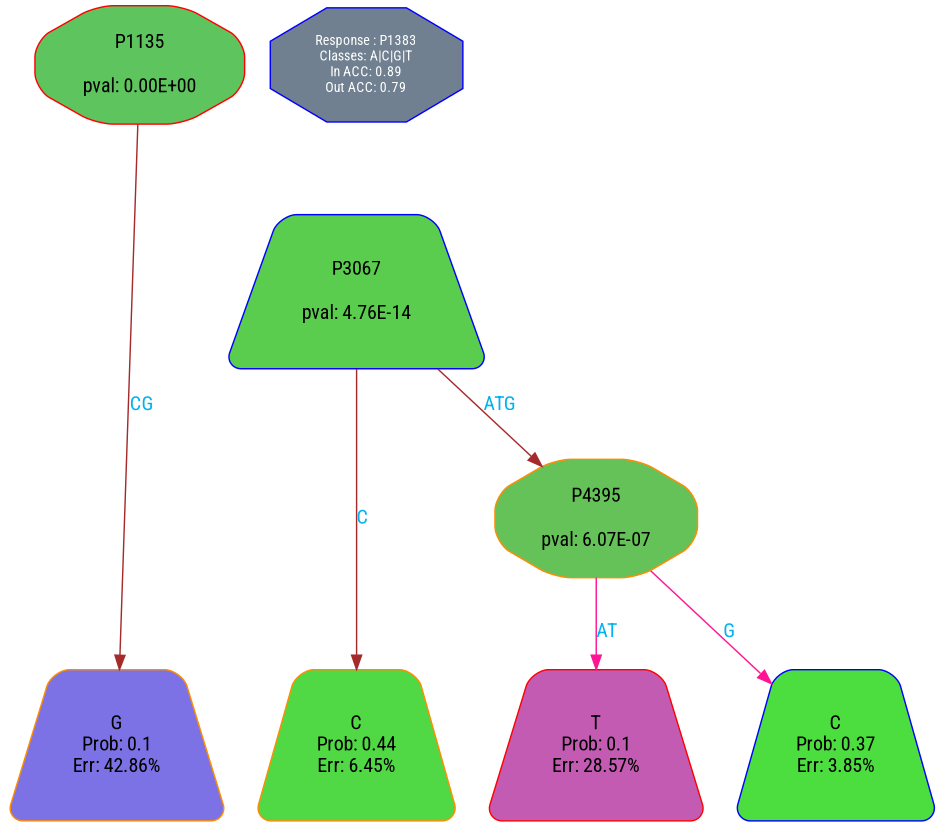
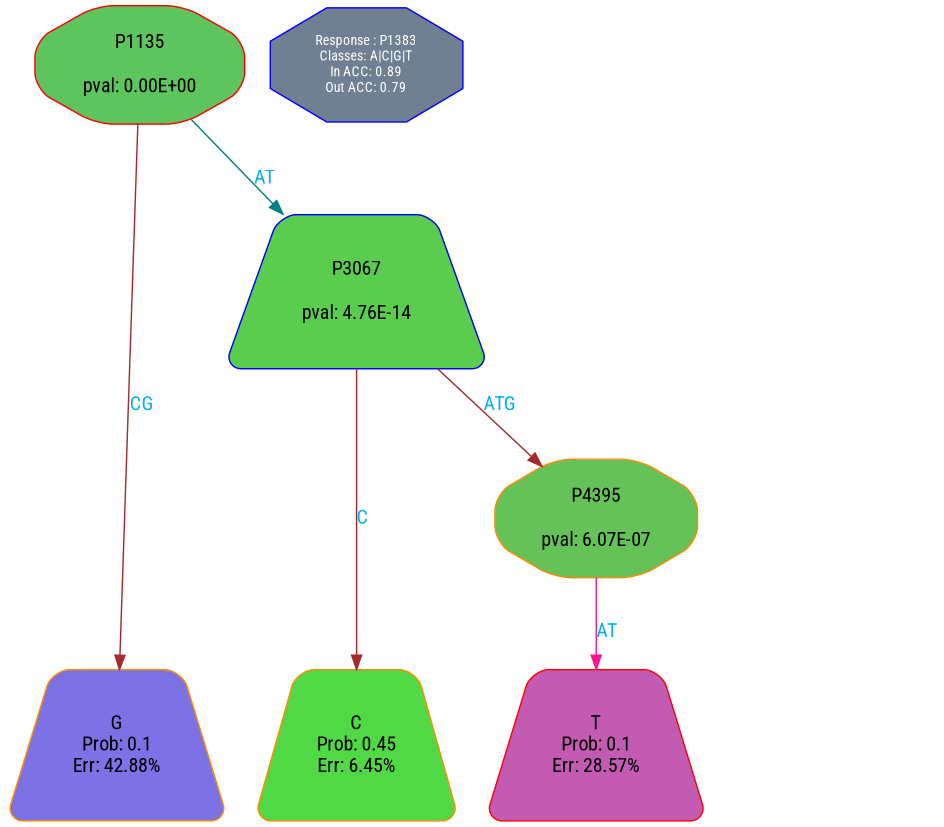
none -> (232, 162)
(117, 745) -> (117, 745)
(357, 745) -> (357, 745)
(836, 745) -> none
